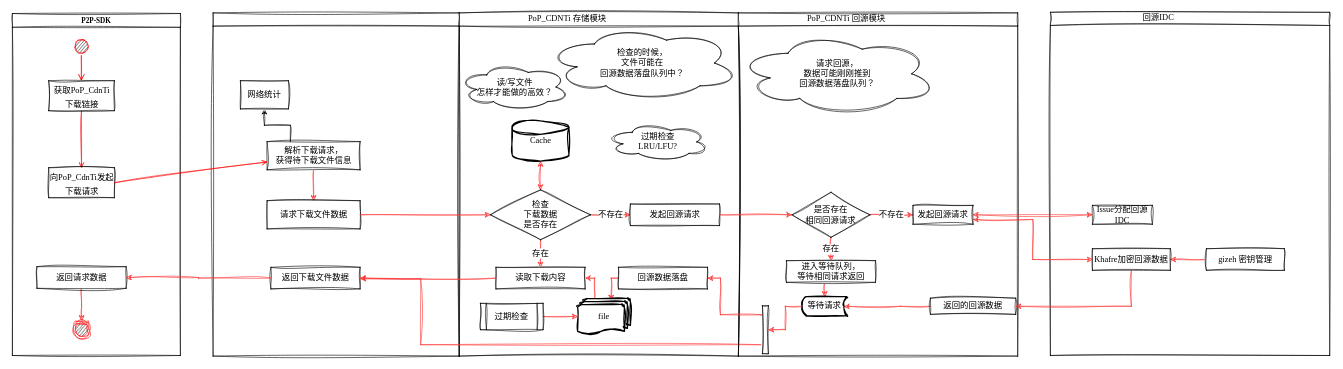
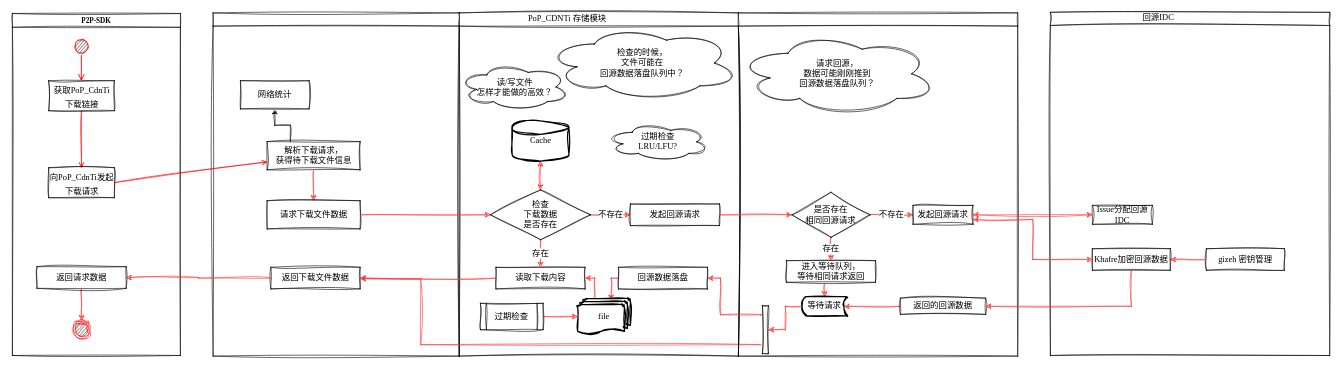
(846, 19) -> none
(264, 95) -> (275, 95)
(973, 306) -> (943, 306)
